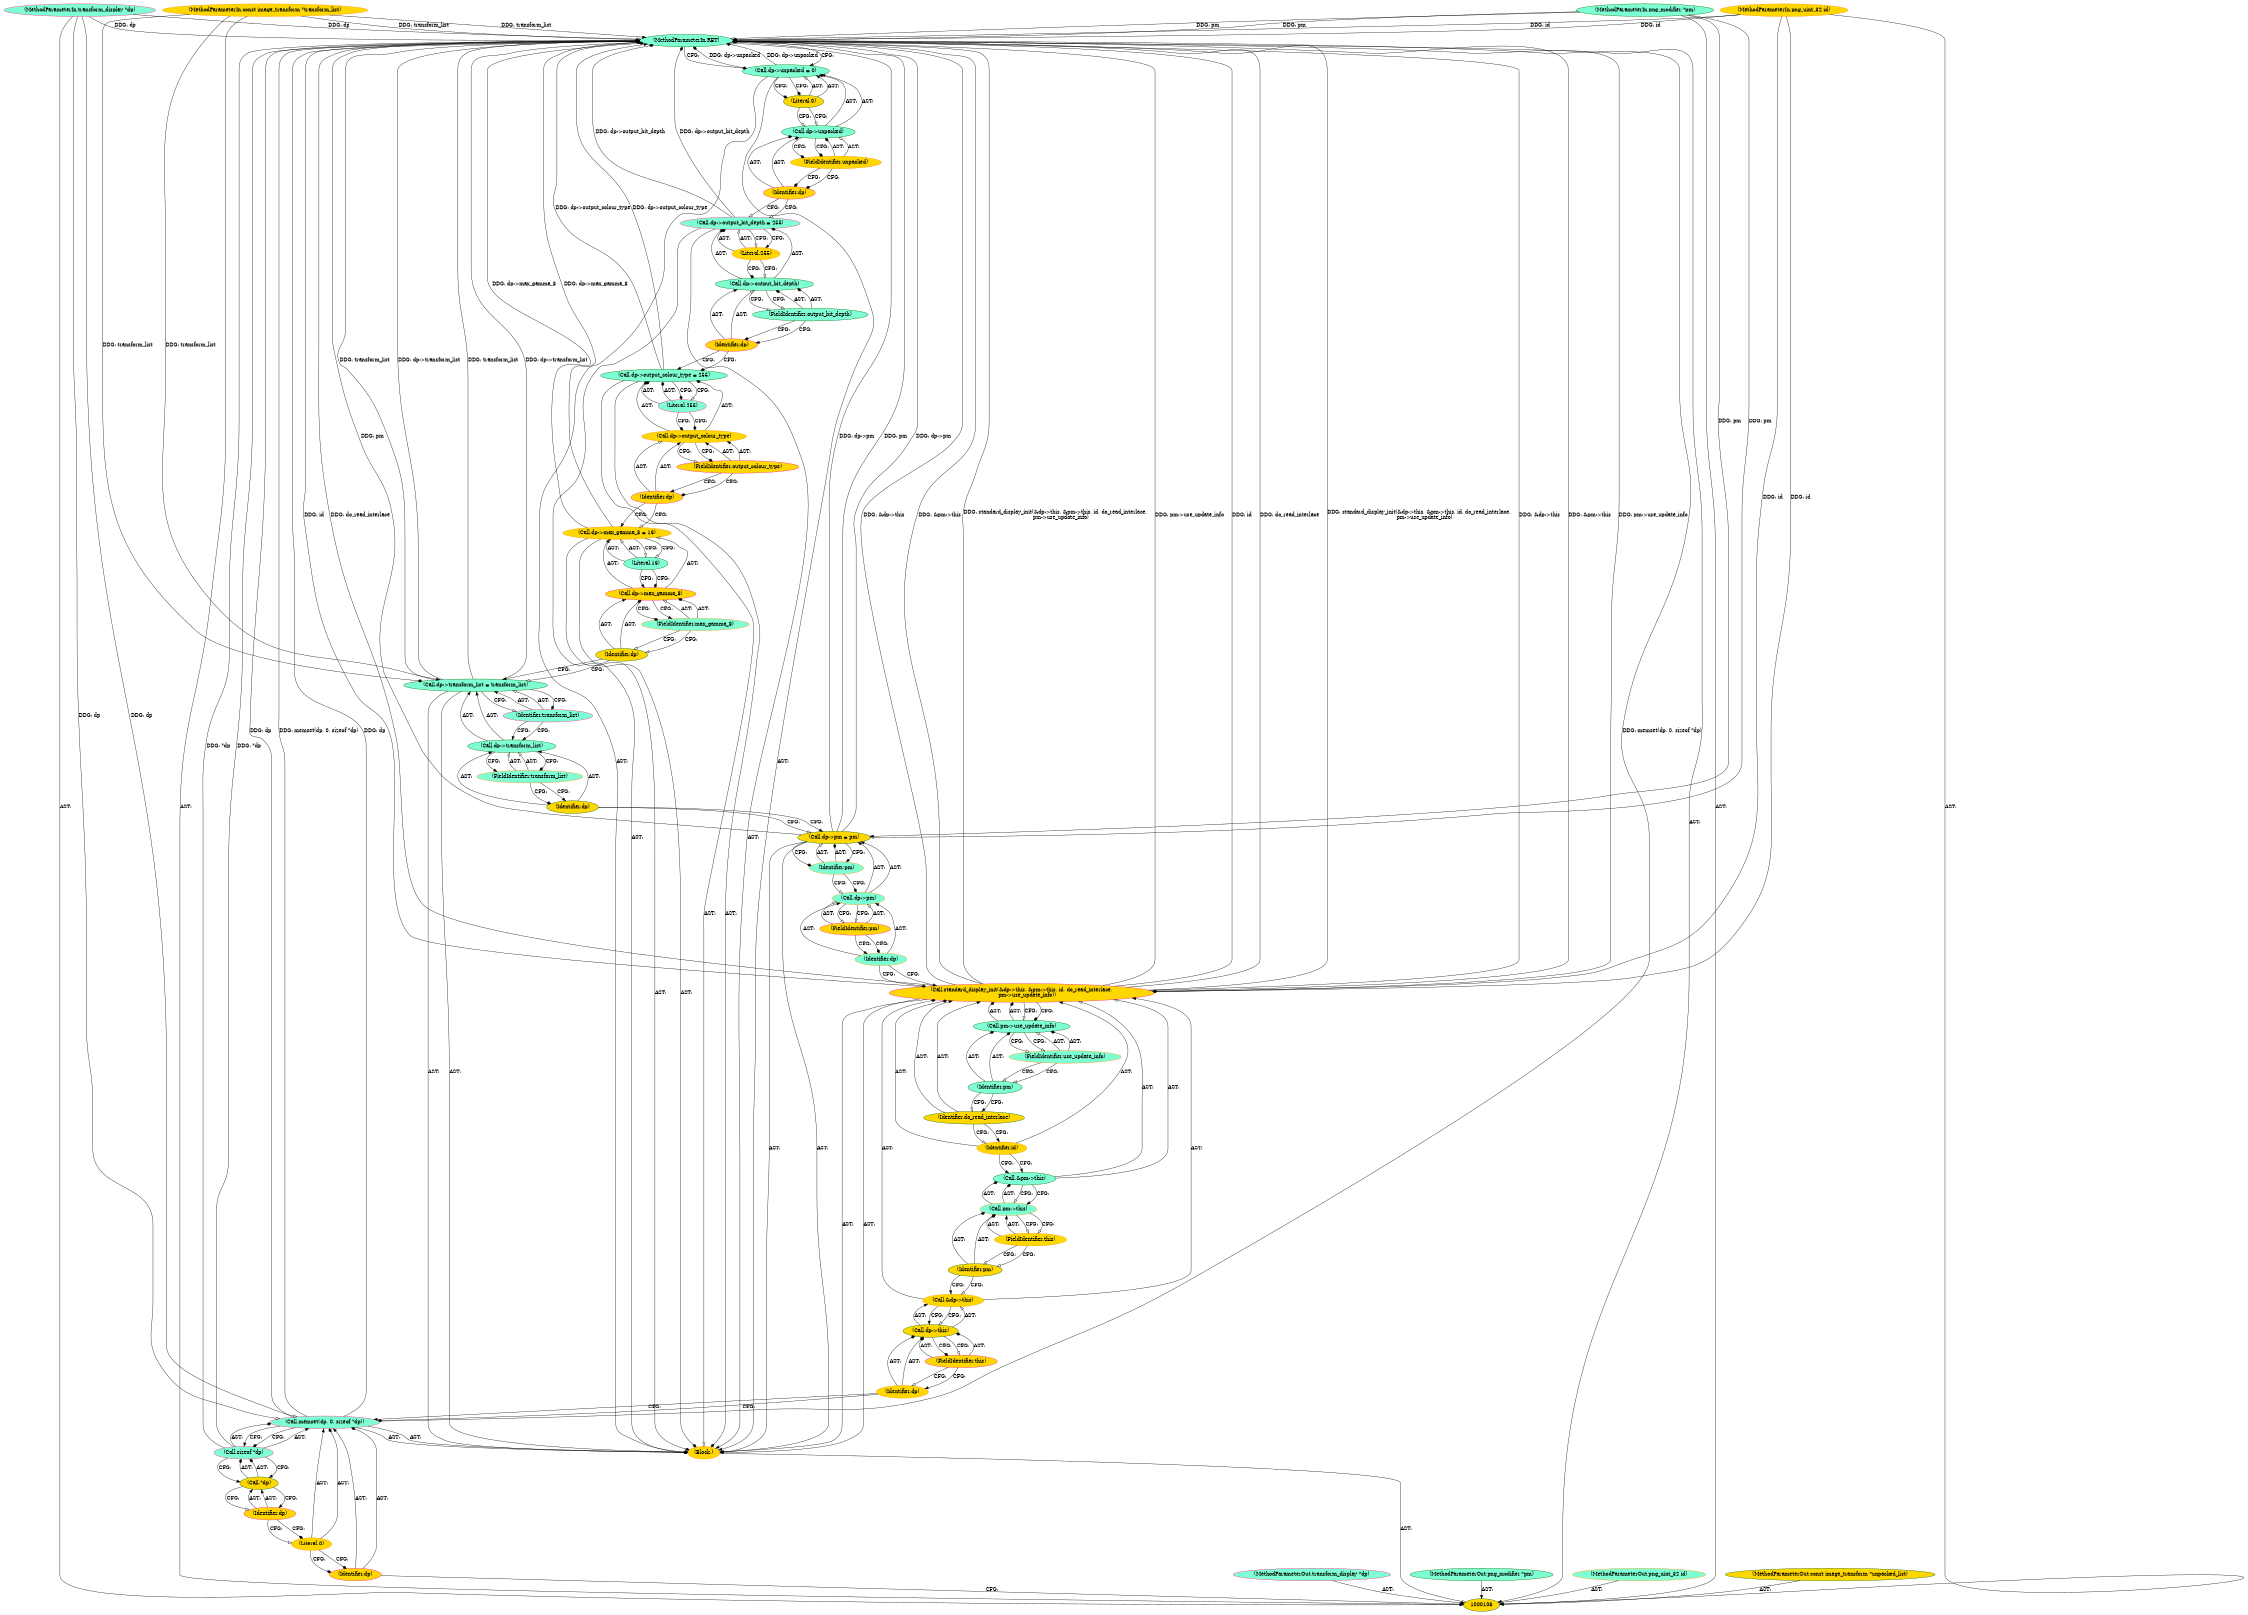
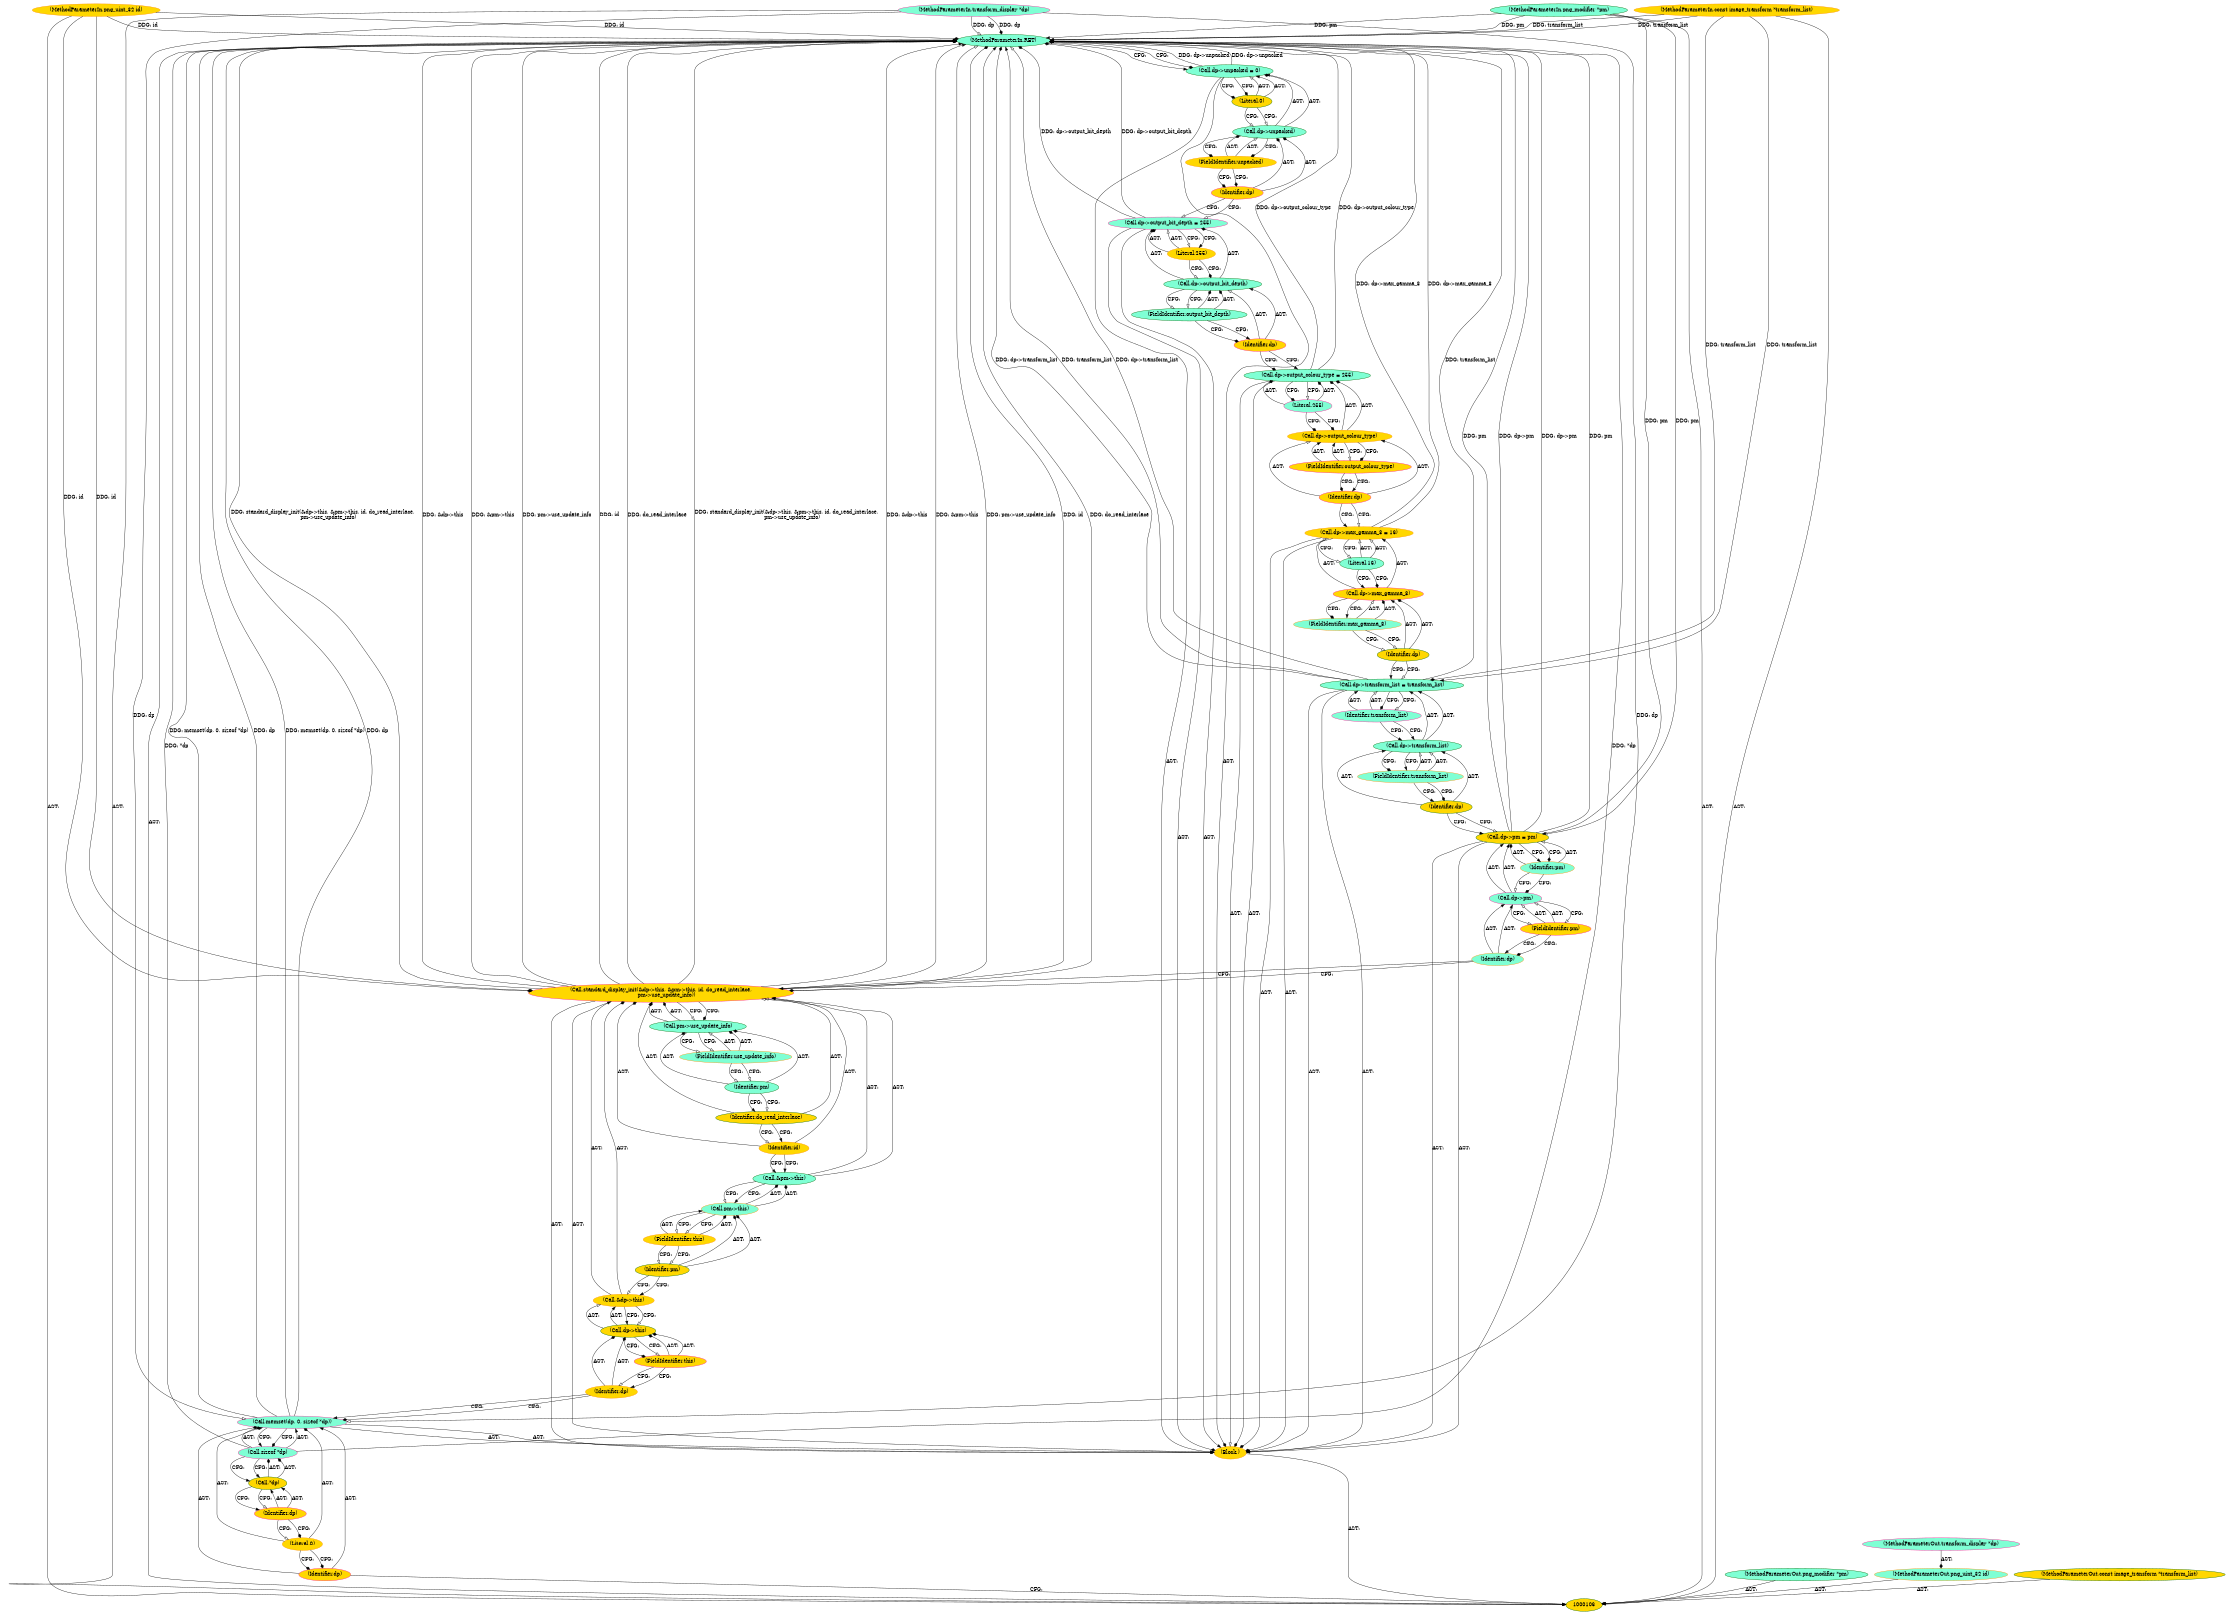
(1693, 381) -> (149, 1126)
(859, 898) -> (1515, 898)
(1830, 1575) -> (2120, 1575)
(1561, 1594) -> (1752, 1593)
(1395, 1595) -> (1941, 1557)
